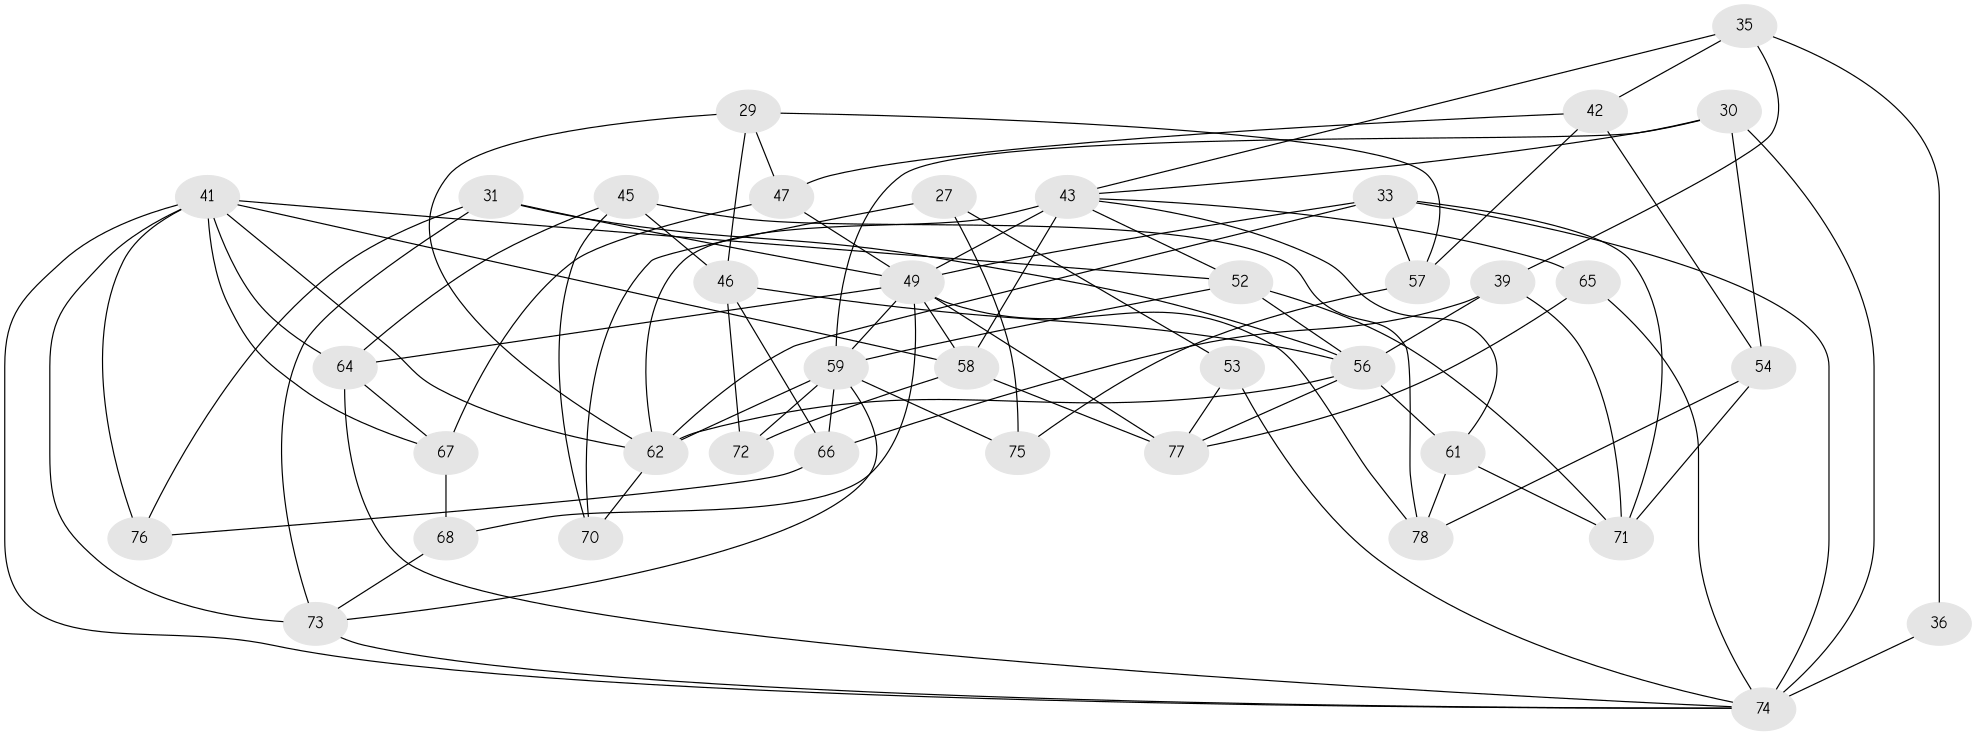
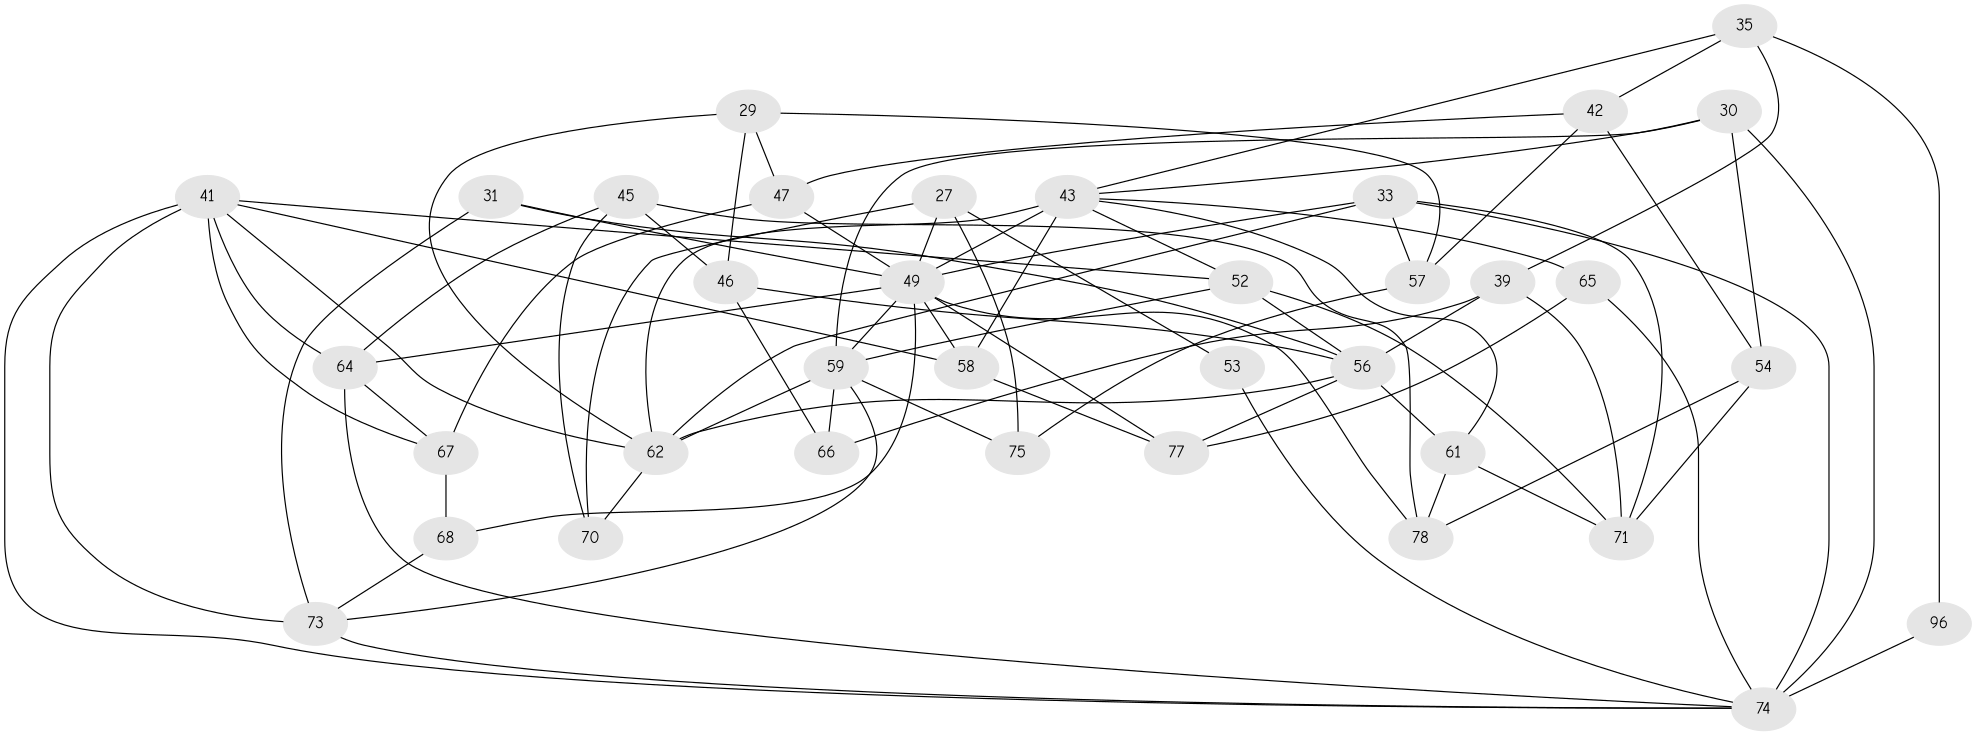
none -> (928, 239)
(1204, 410) -> none
(741, 453) -> none
(140, 538) -> none
(1939, 624) -> (1939, 624)
